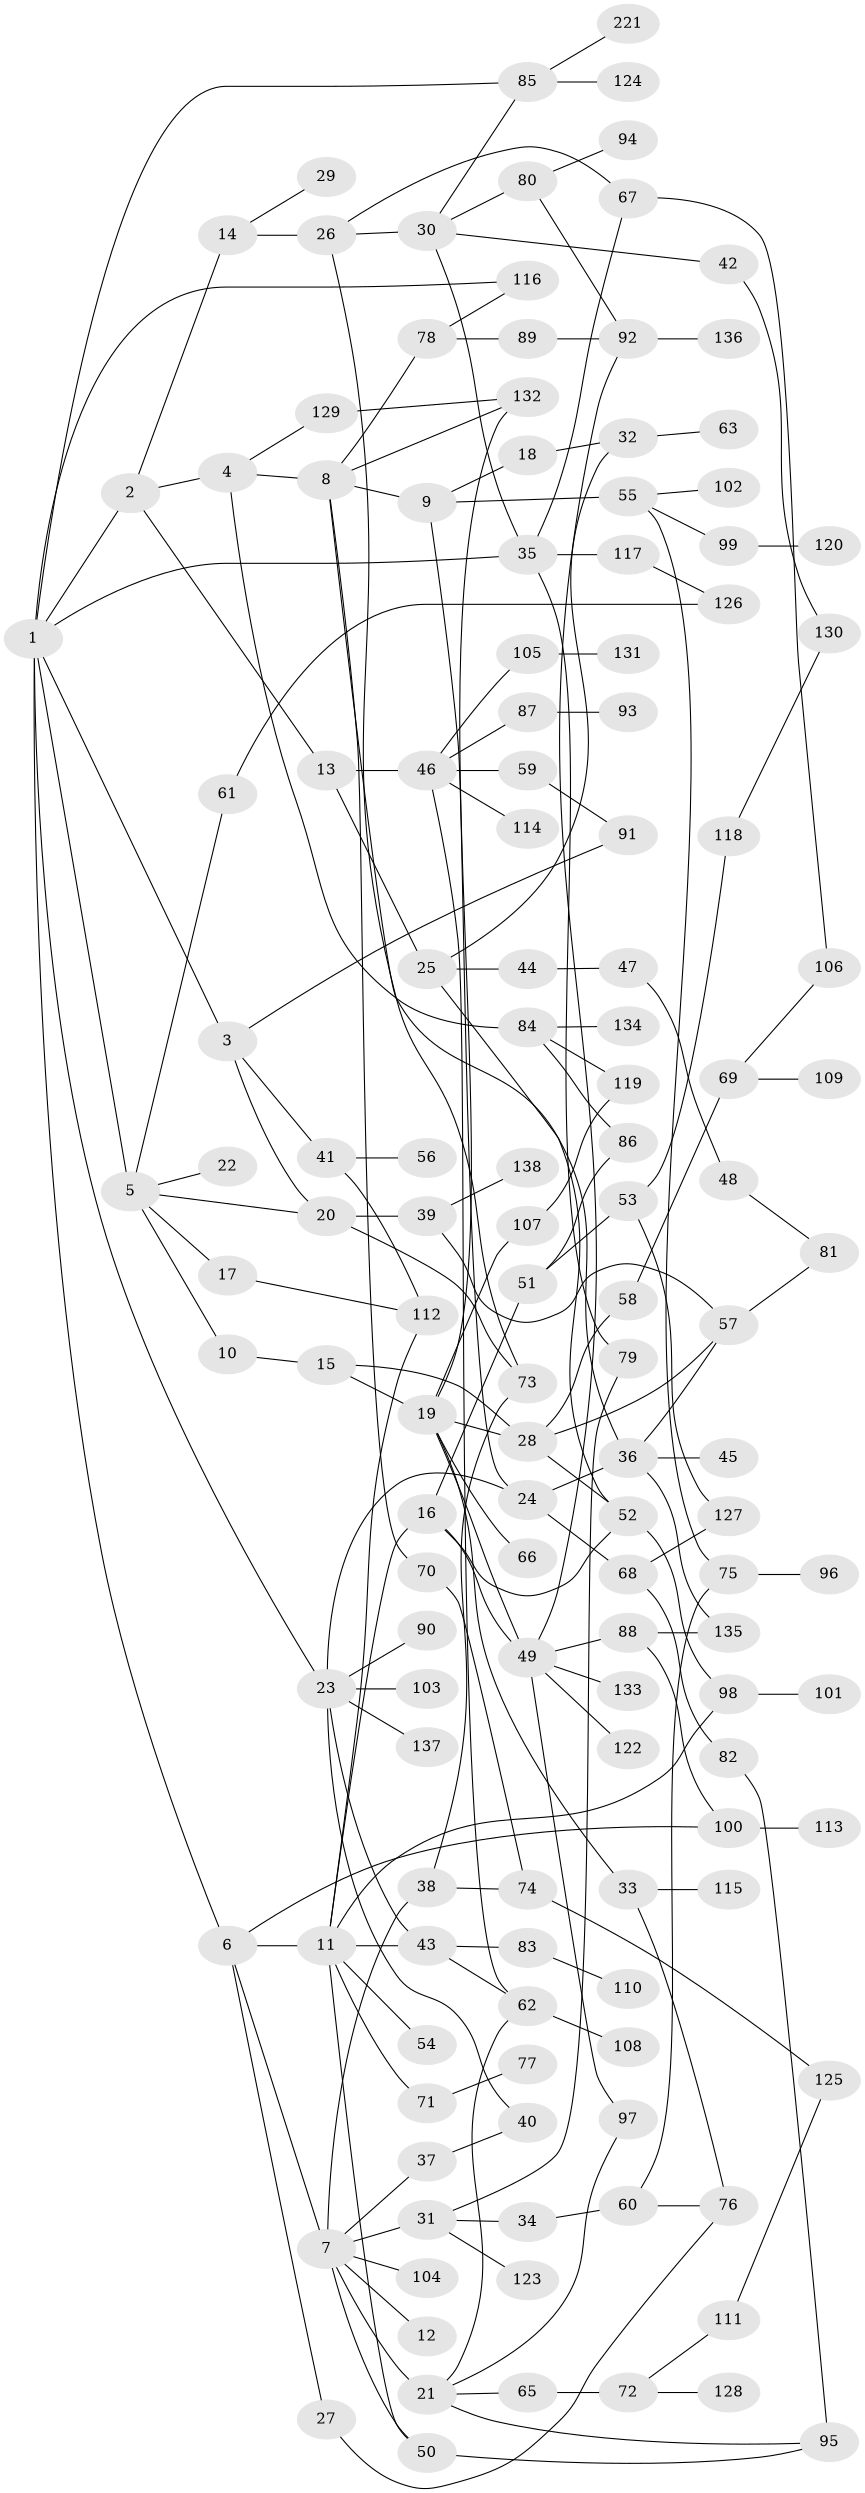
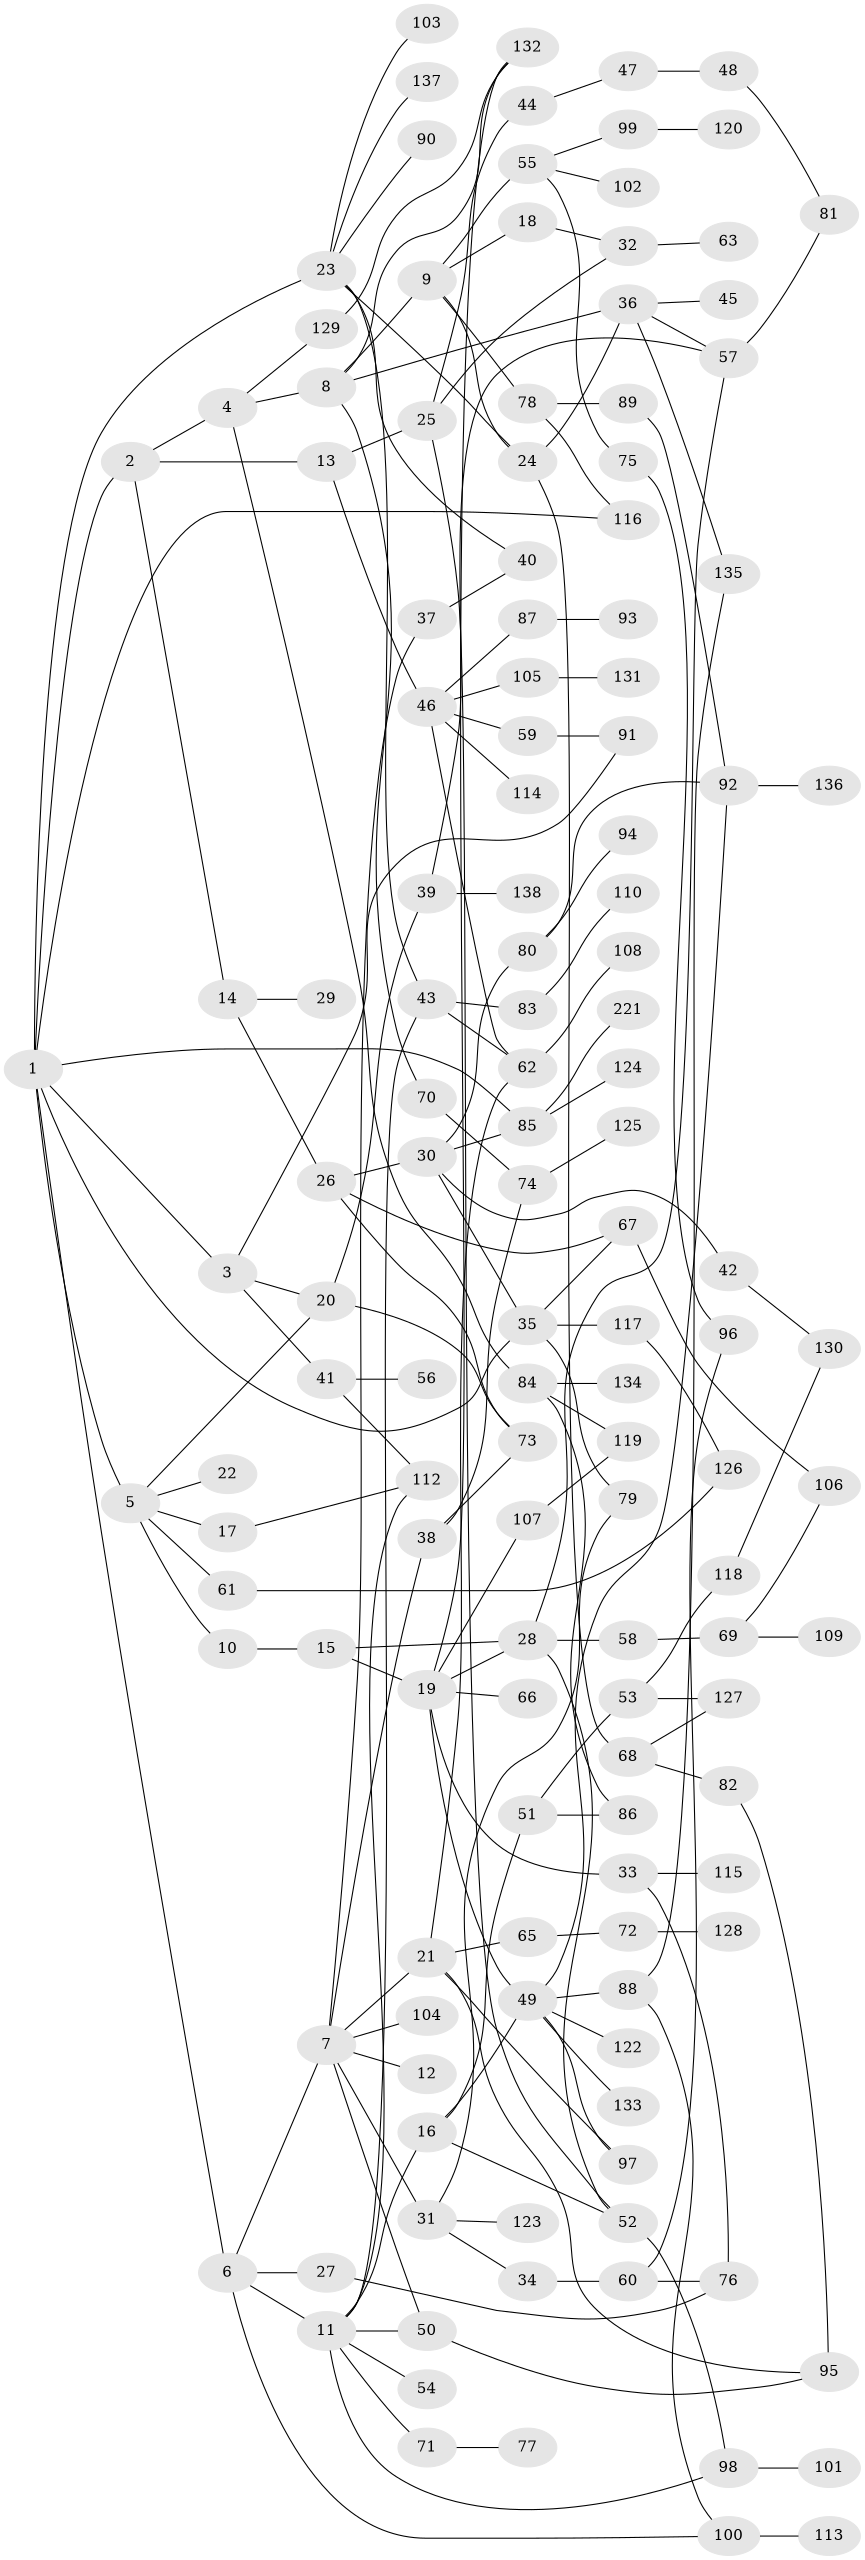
(376, 416) -> (475, 337)
(672, 1903) -> (694, 1812)
(729, 2320) -> none
